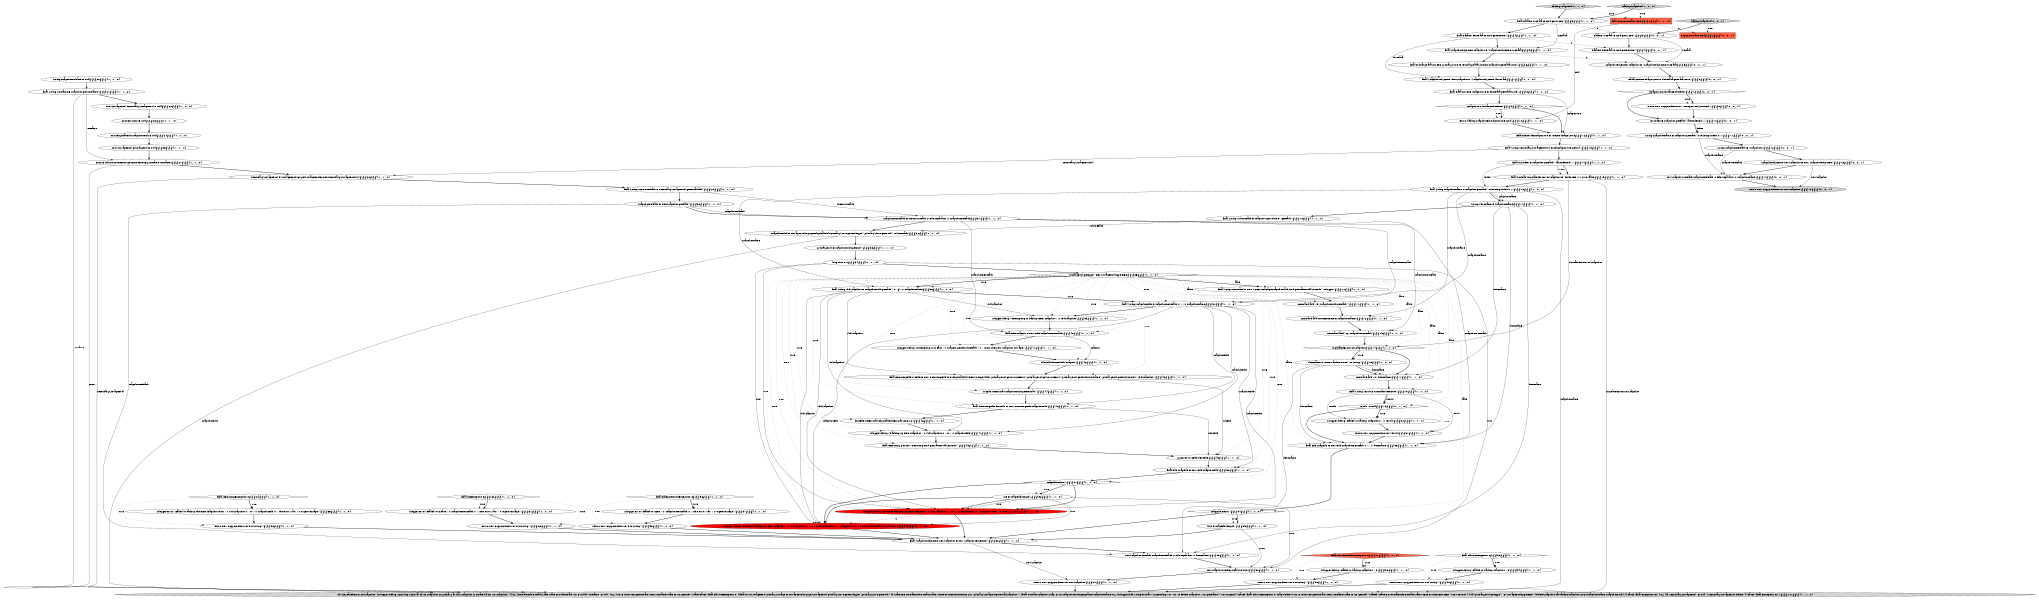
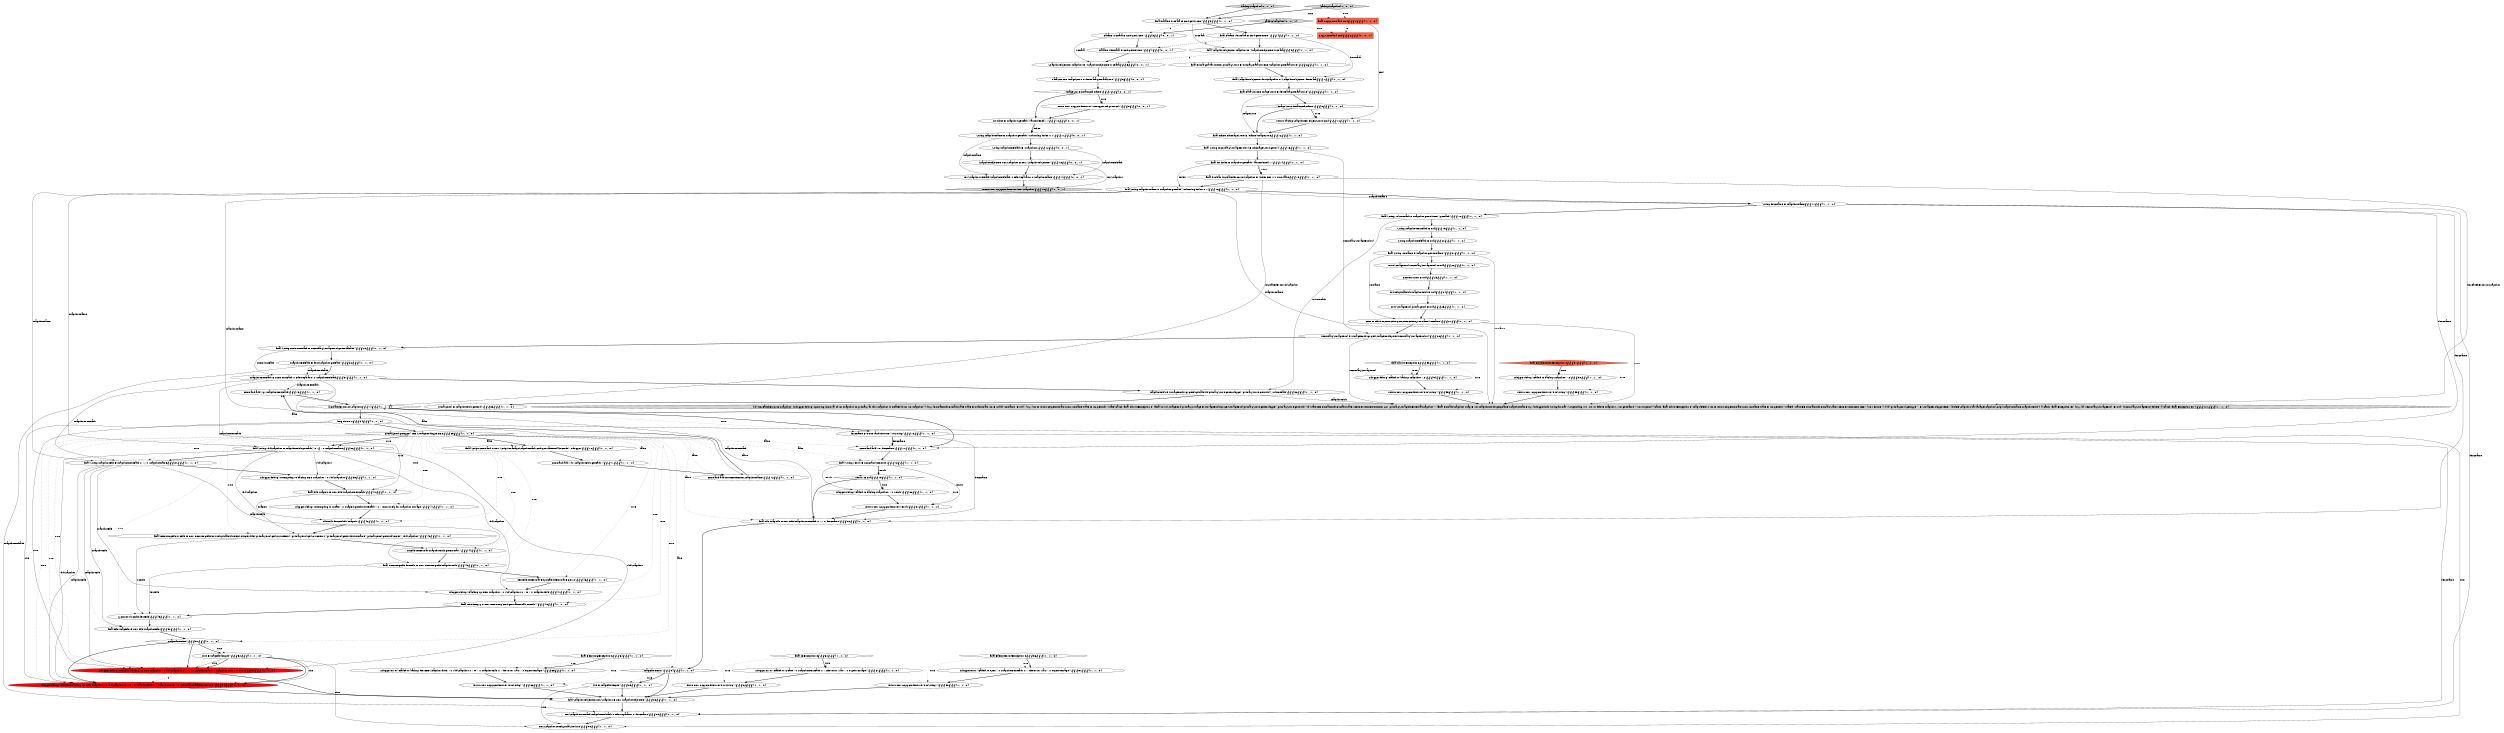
(1790, 189) -> (1024, 189)
none -> (1432, 229)
(855, 254) -> (360, 415)
(1262, 548) -> (544, 707)
(1075, 582) -> none
